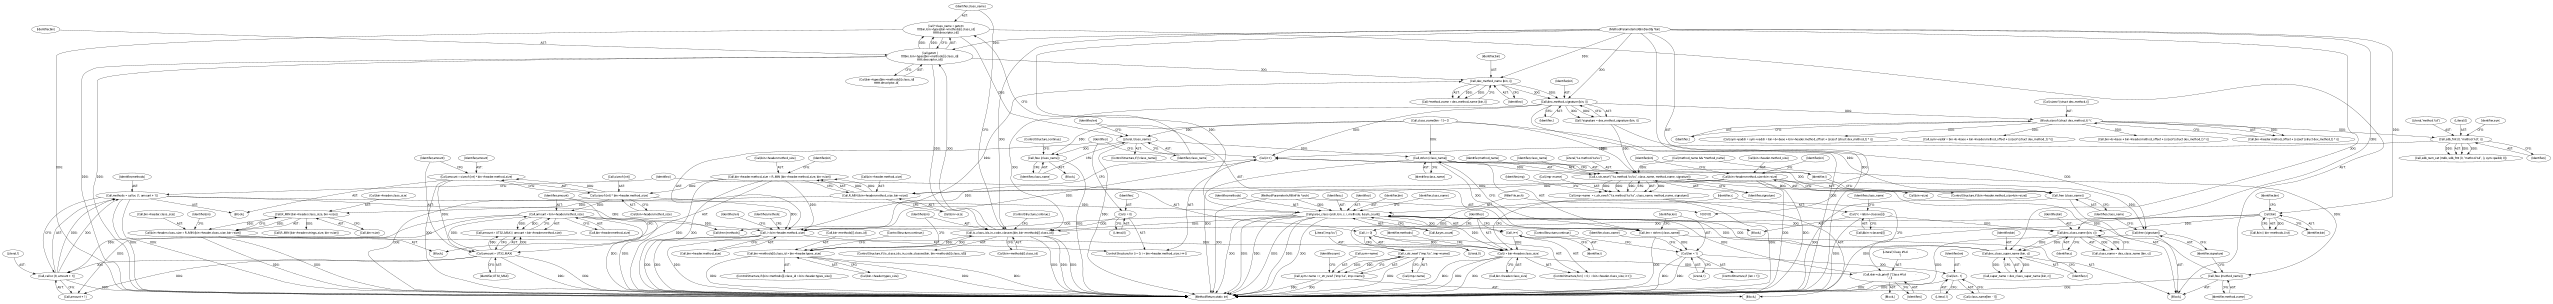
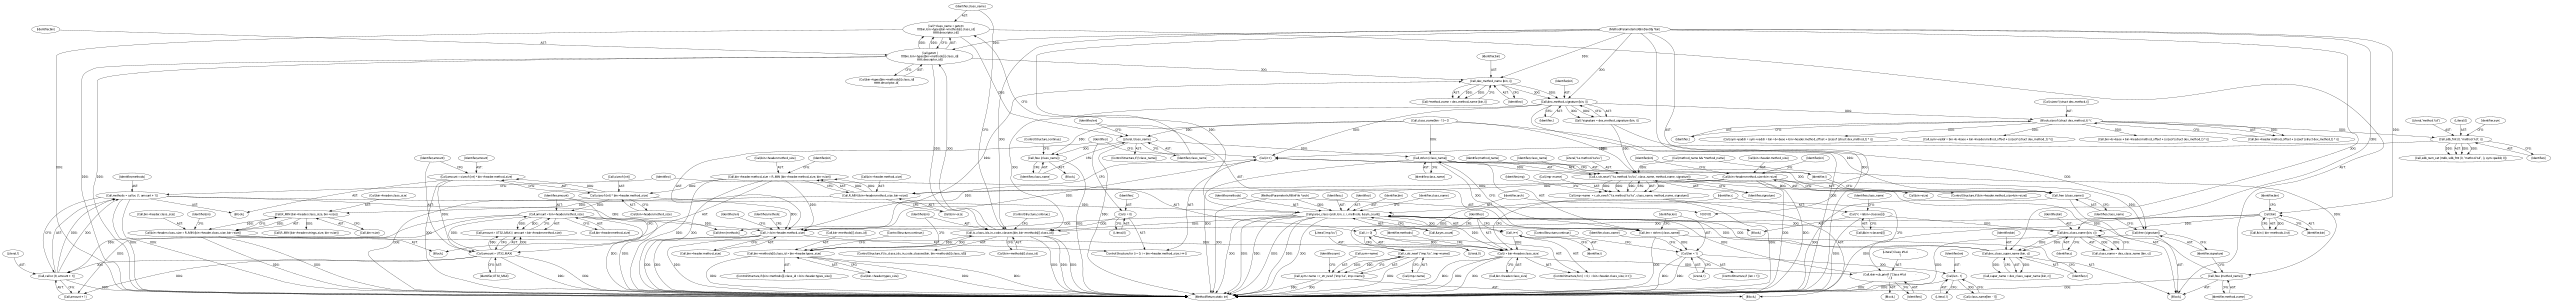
(1514, 196) -> (1514, 196)
(1971, 288) -> (1971, 288)
